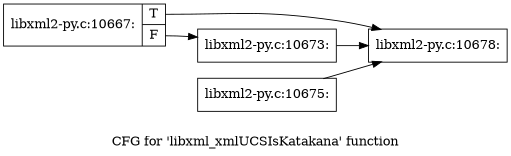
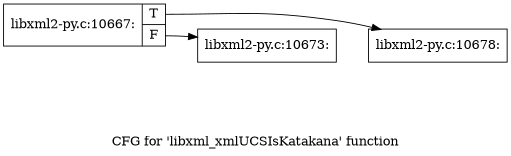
(348, 46) -> none
(267, 95) -> none
